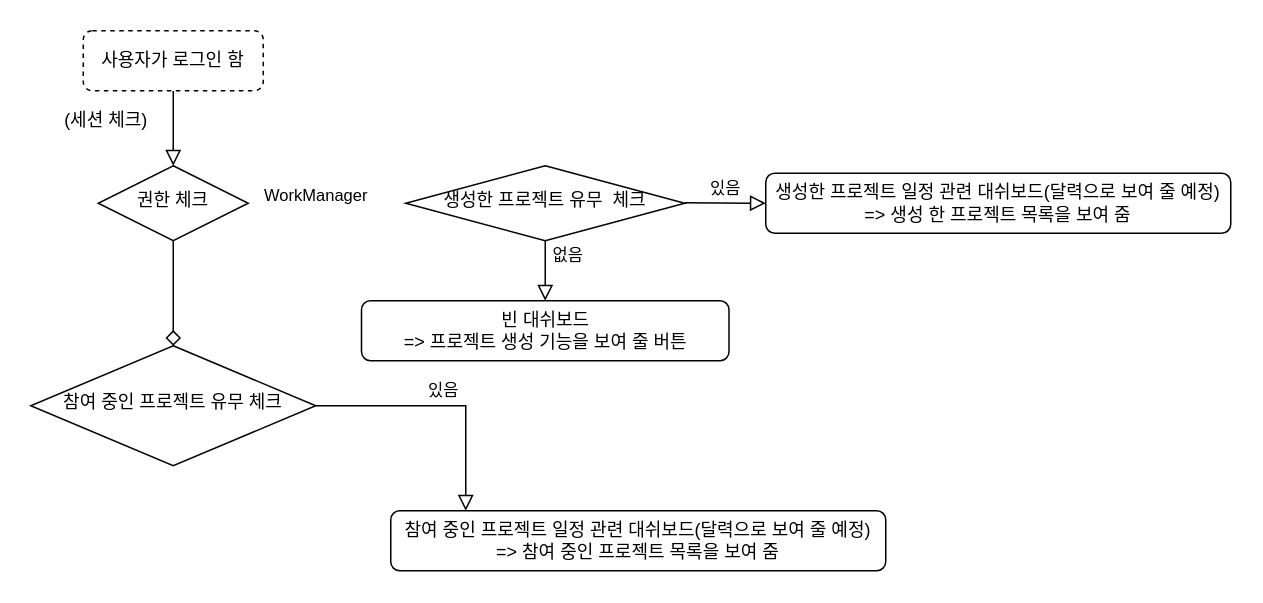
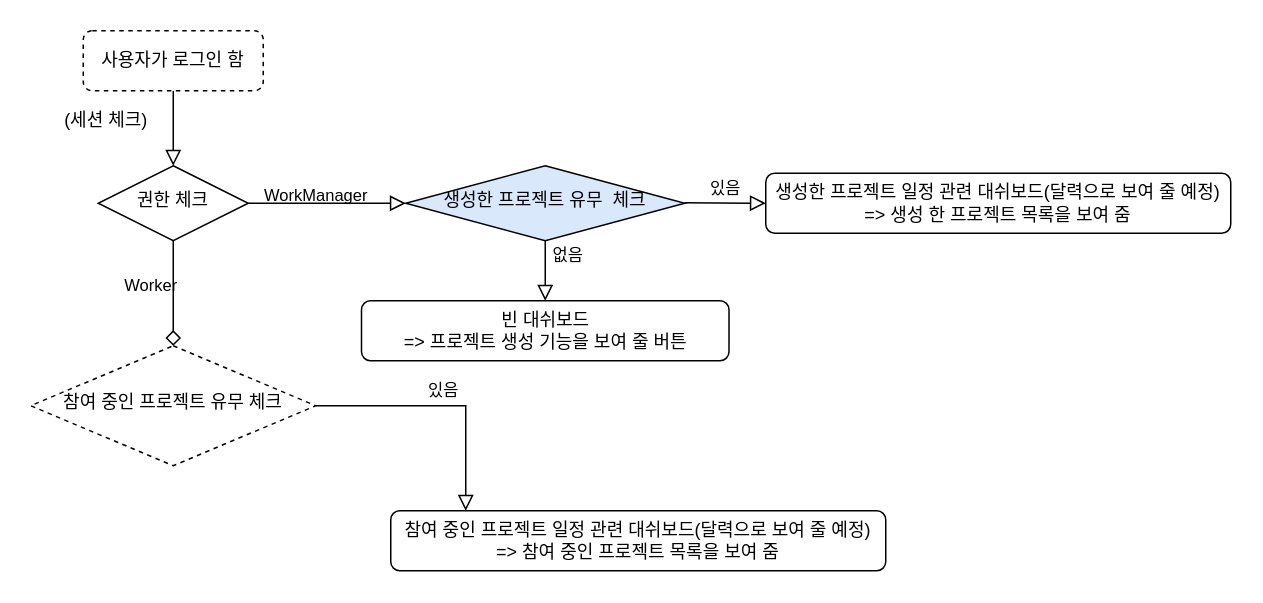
none -> (319, 203)
(545, 203) -> (545, 203)
(173, 406) -> (173, 406)
